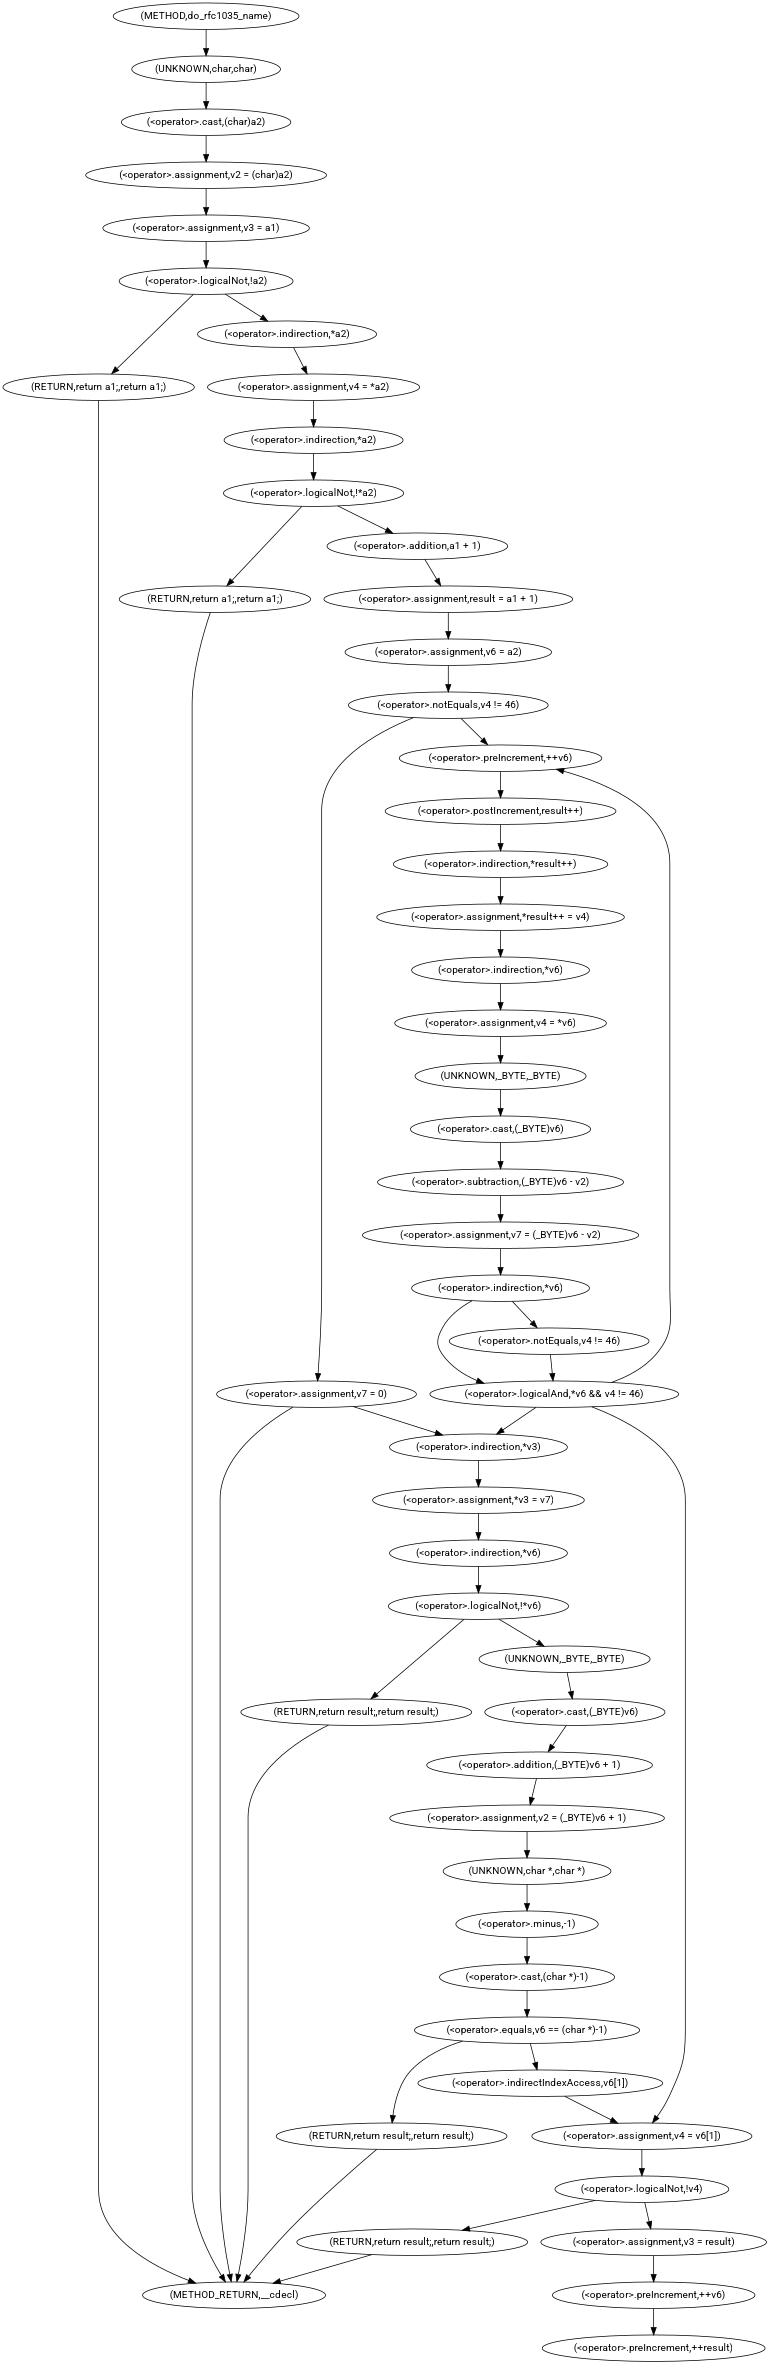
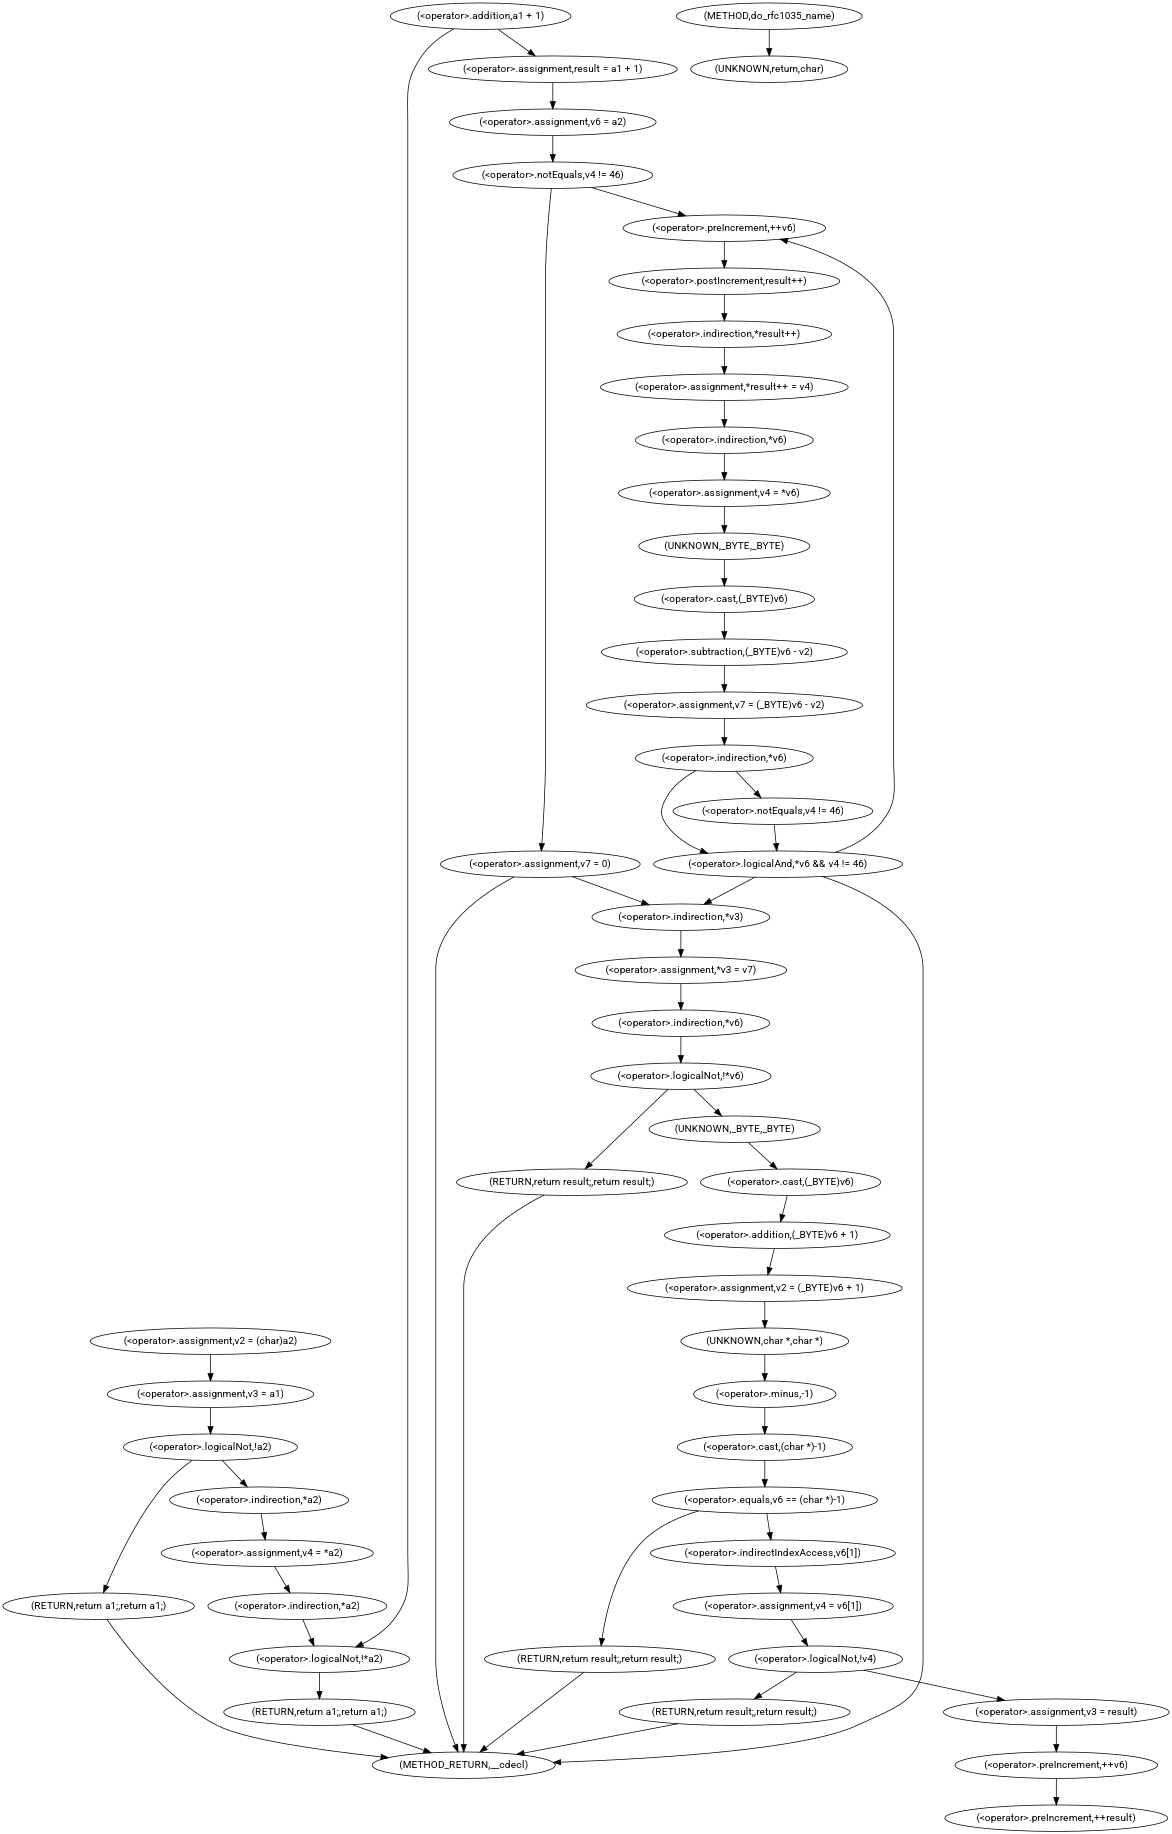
(206, 69) -> (769, 69)
(206, 122) -> none
(362, 518) -> (408, 837)
(685, 1741) -> (923, 1442)
